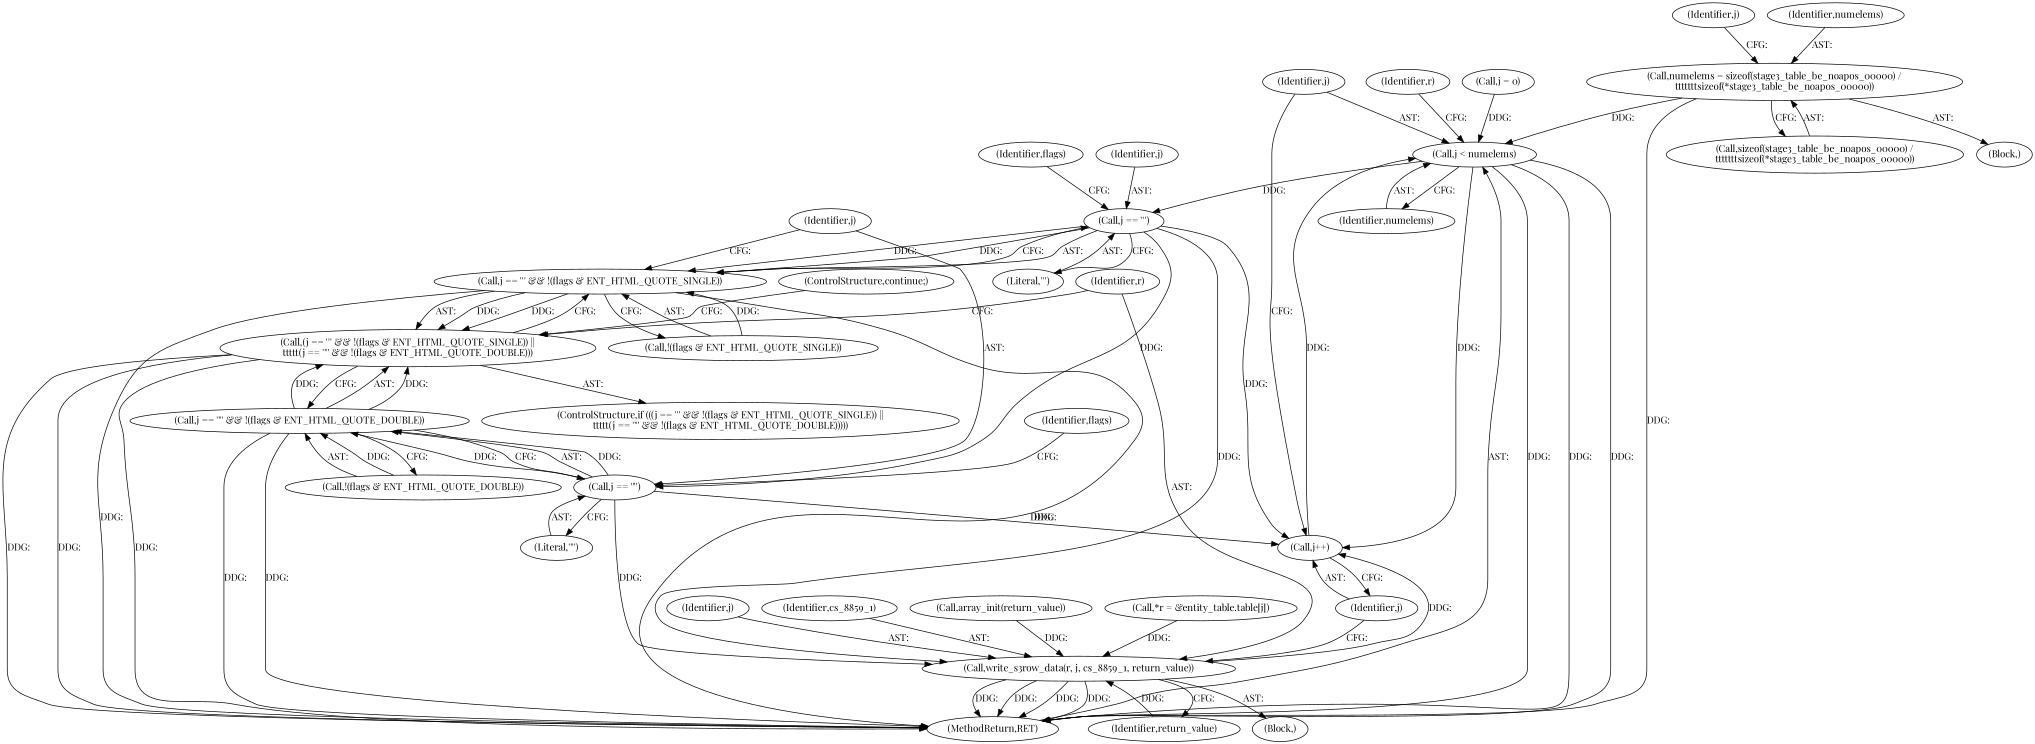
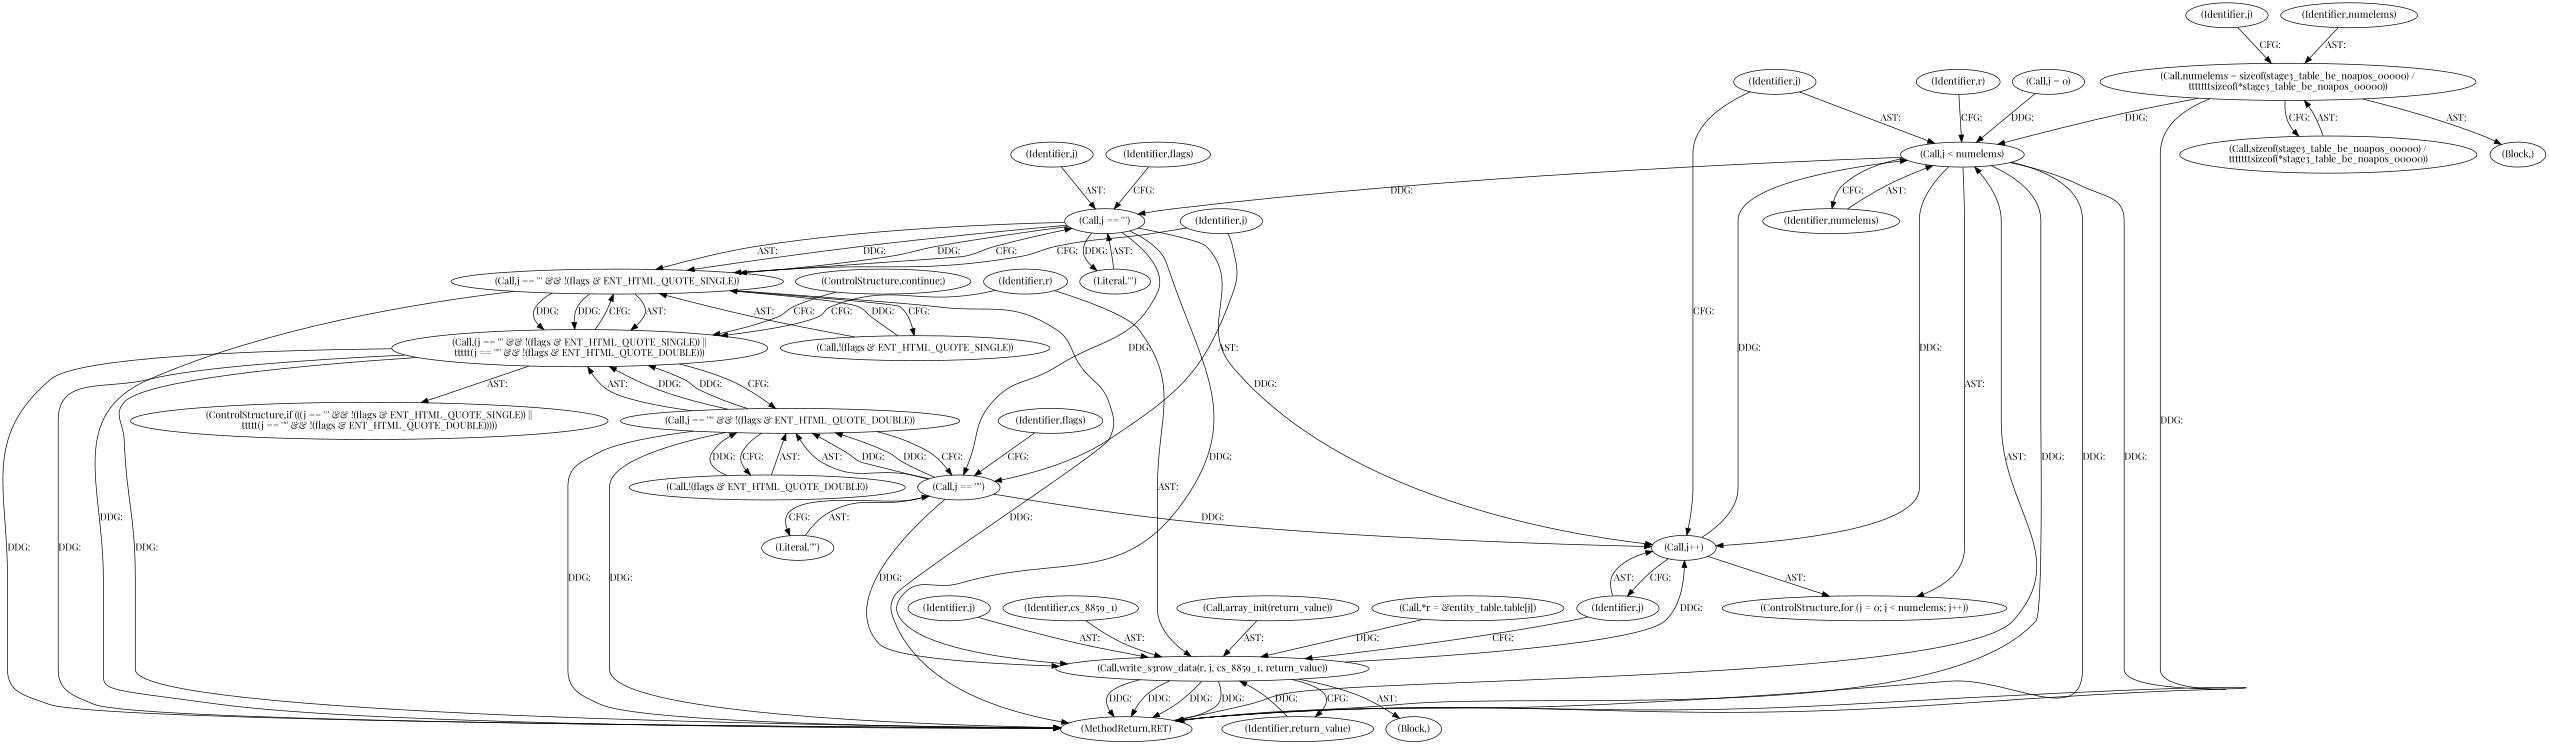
(1144, 251) -> (1097, 251)
none -> (1864, 608)
(1058, 639) -> (1255, 639)
